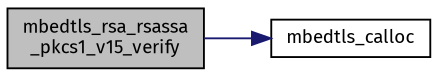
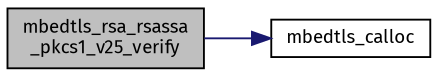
(106, 38) -> (106, 38)
